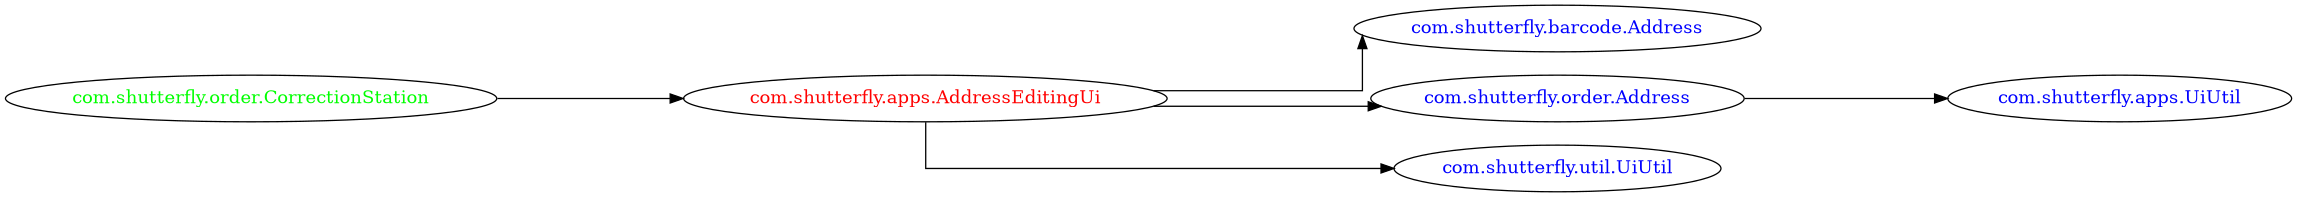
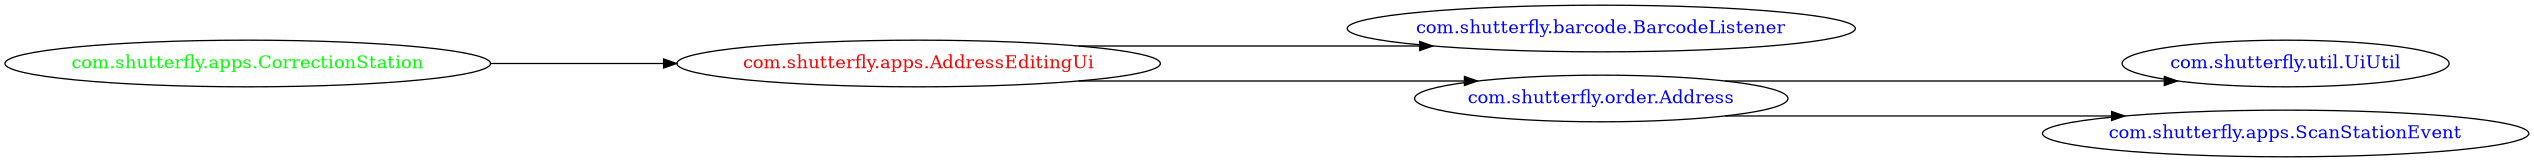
(1557, 29) -> (1601, 29)
(251, 98) -> (248, 63)
(2120, 98) -> (2286, 133)
(1130, 168) -> (1945, 81)
